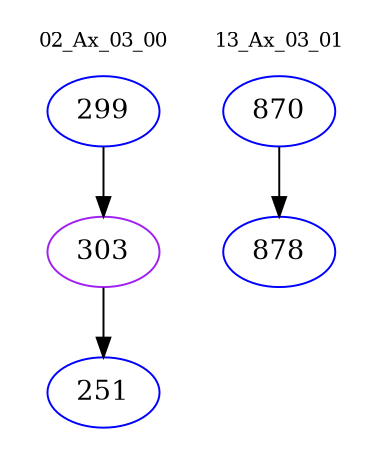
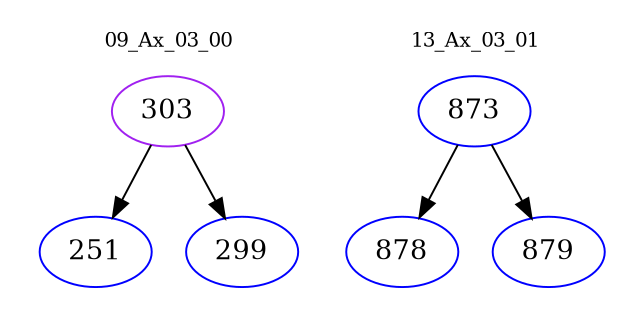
(103, 42) -> (169, 42)
(279, 111) -> (475, 111)
(103, 172) -> (200, 173)
none -> (549, 252)
